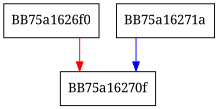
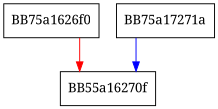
(166, 21) -> (166, 21)
(108, 89) -> (108, 89)
